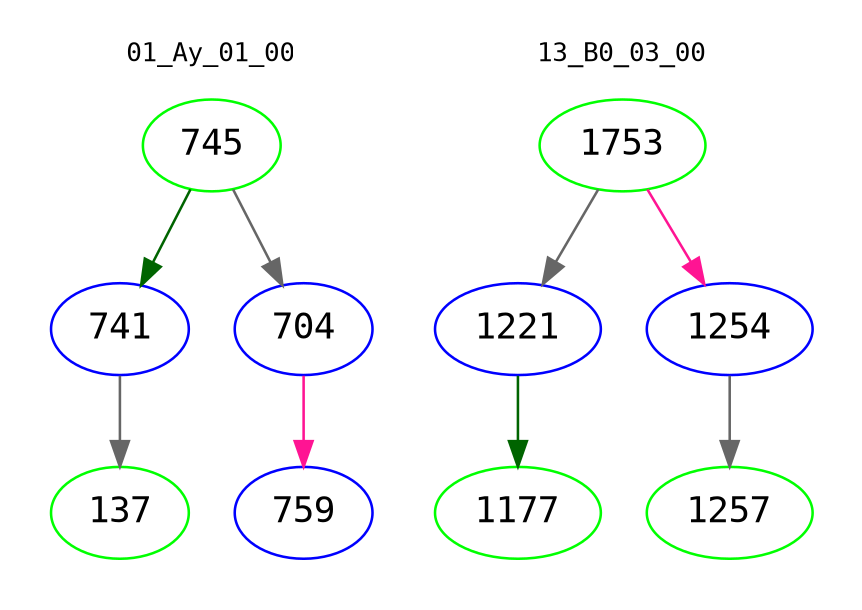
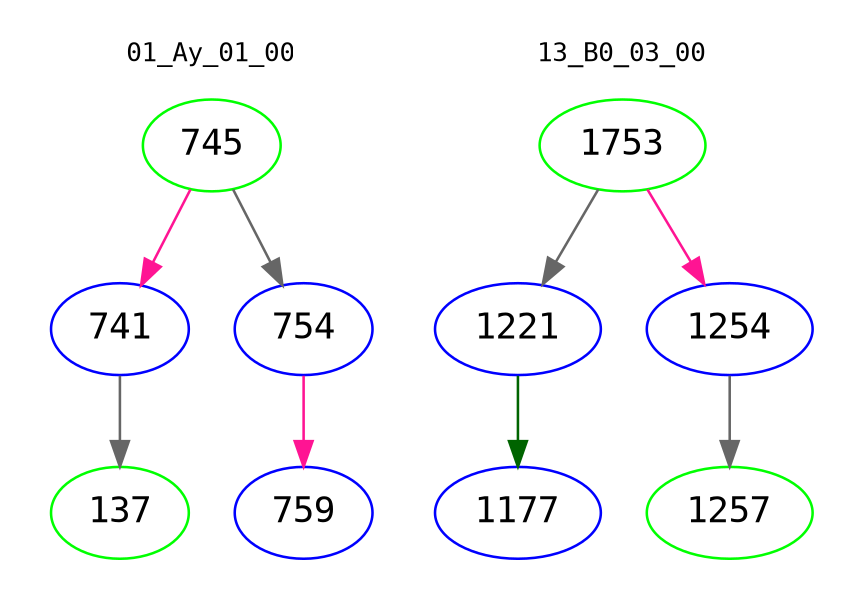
(172, 226) -> (172, 226)
(304, 329) -> (304, 329)
(518, 513) -> (518, 513)
